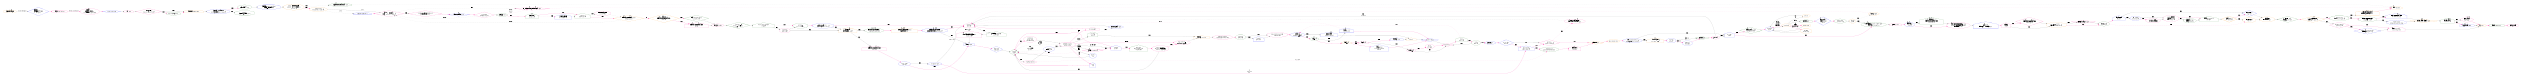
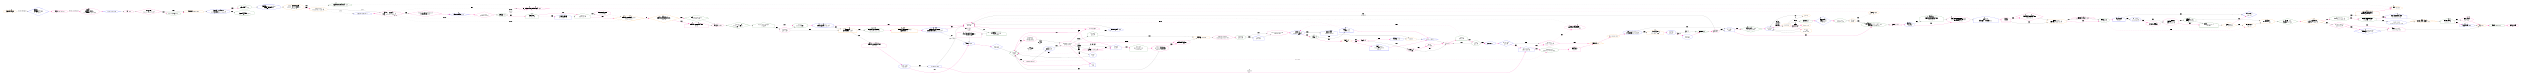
(2257, 16) -> (2228, 20)
